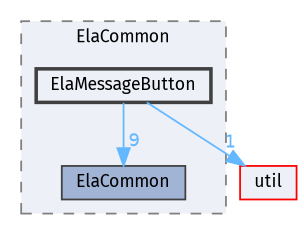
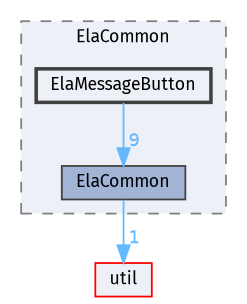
(188, 129) -> (124, 225)
